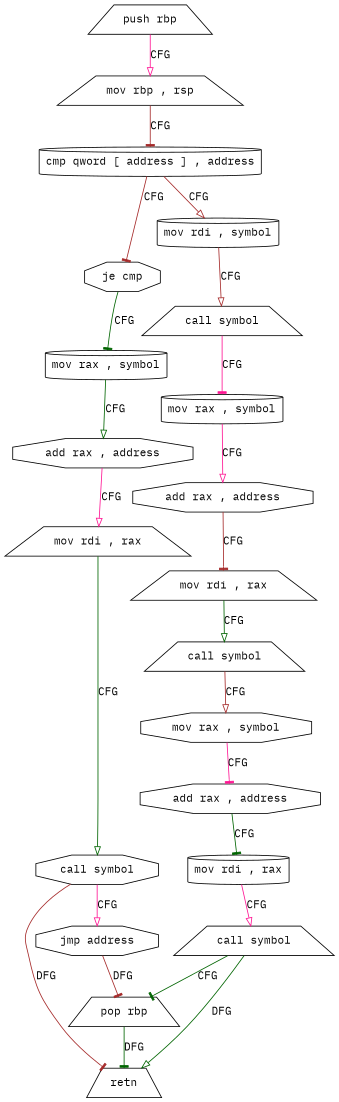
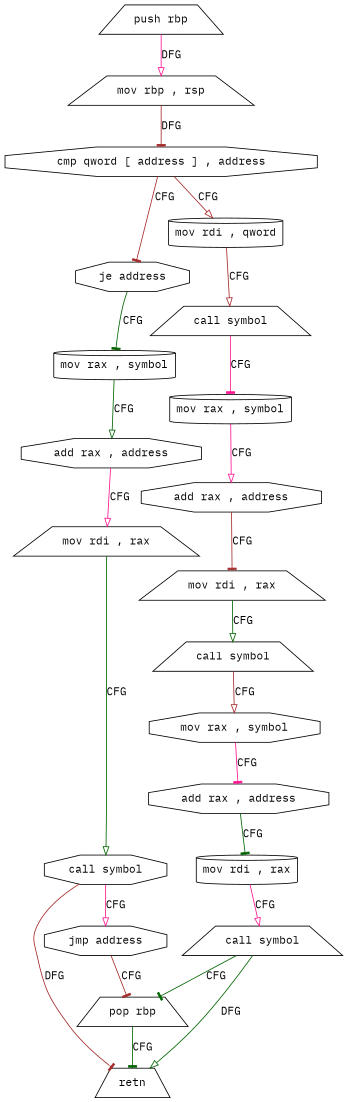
(160, 55) -> (171, 55)
(160, 126) -> (171, 126)
(150, 162) -> (161, 162)
(218, 233) -> (226, 233)
(122, 277) -> (133, 277)
(123, 976) -> (131, 976)
(134, 1047) -> (143, 1047)
